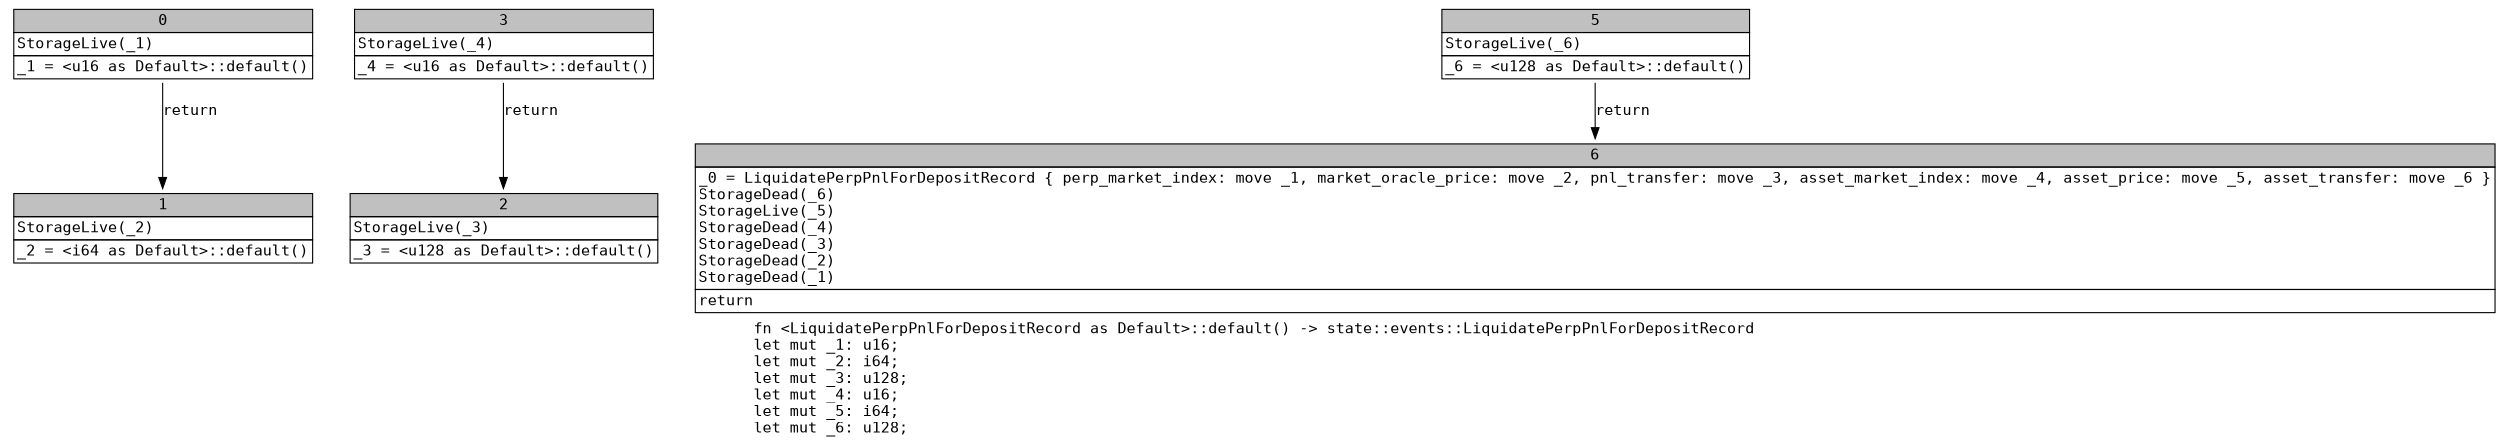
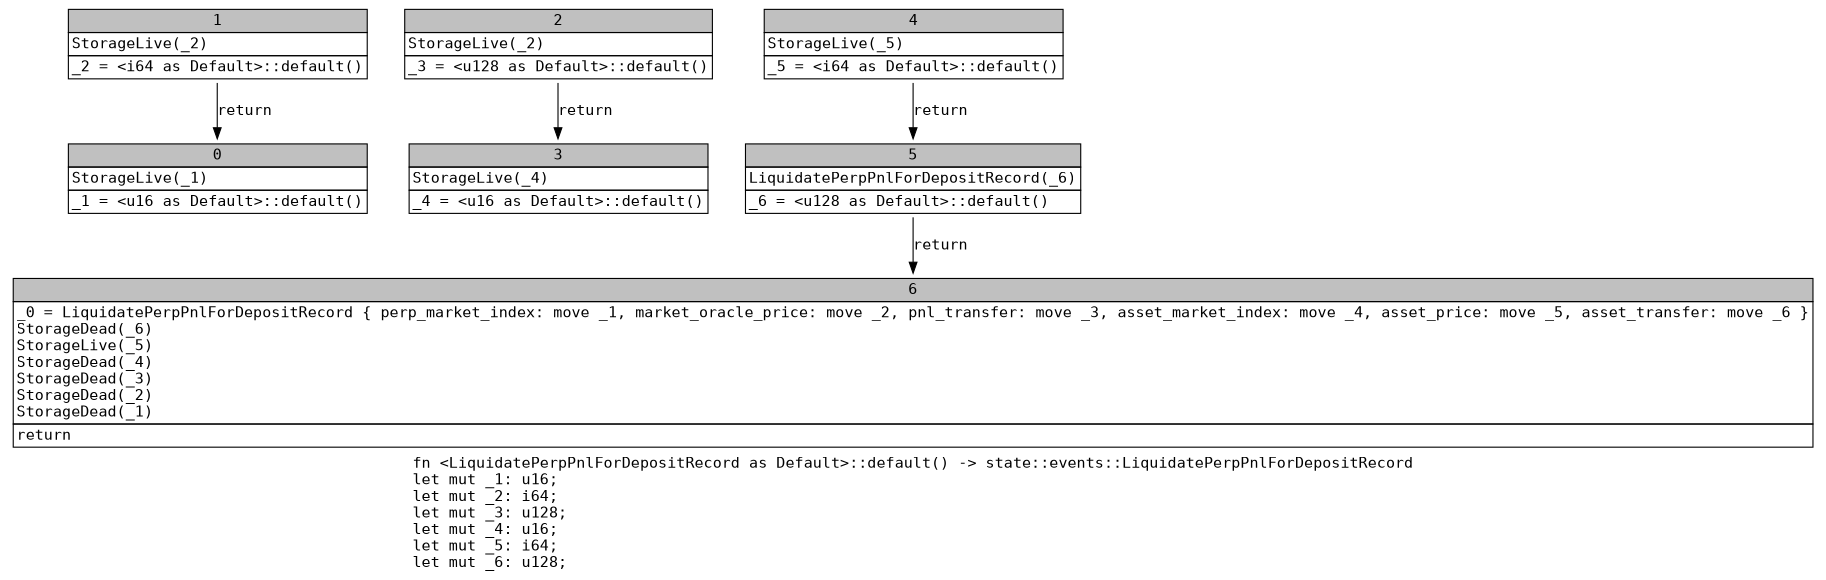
none -> (913, 44)
(1514, 44) -> (913, 178)
(163, 130) -> (217, 105)
(503, 130) -> (558, 105)
(422, 228) -> (476, 44)
